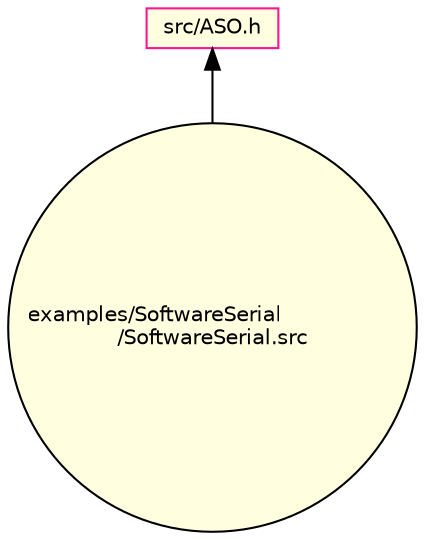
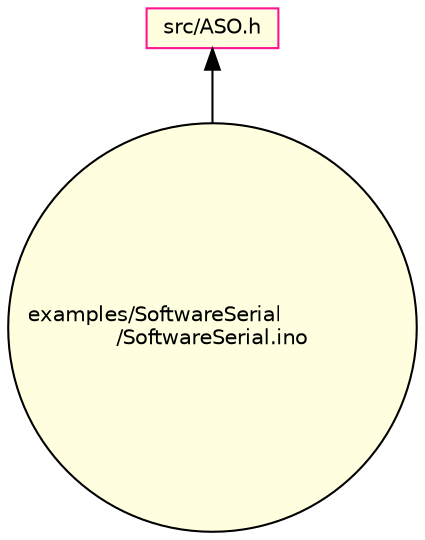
(212, 328) -> (212, 328)
